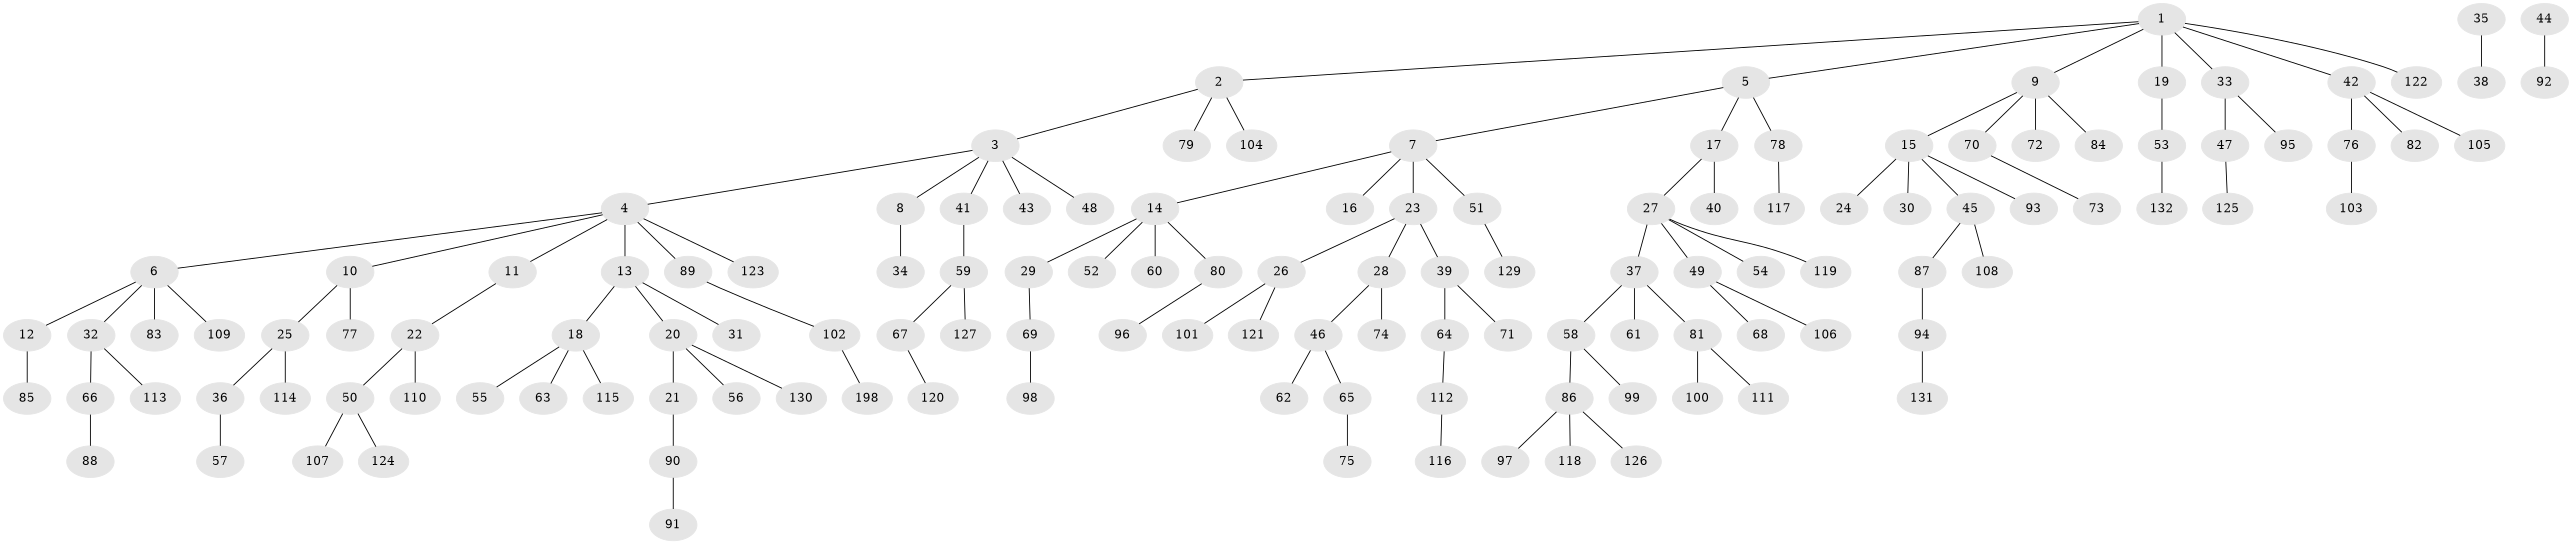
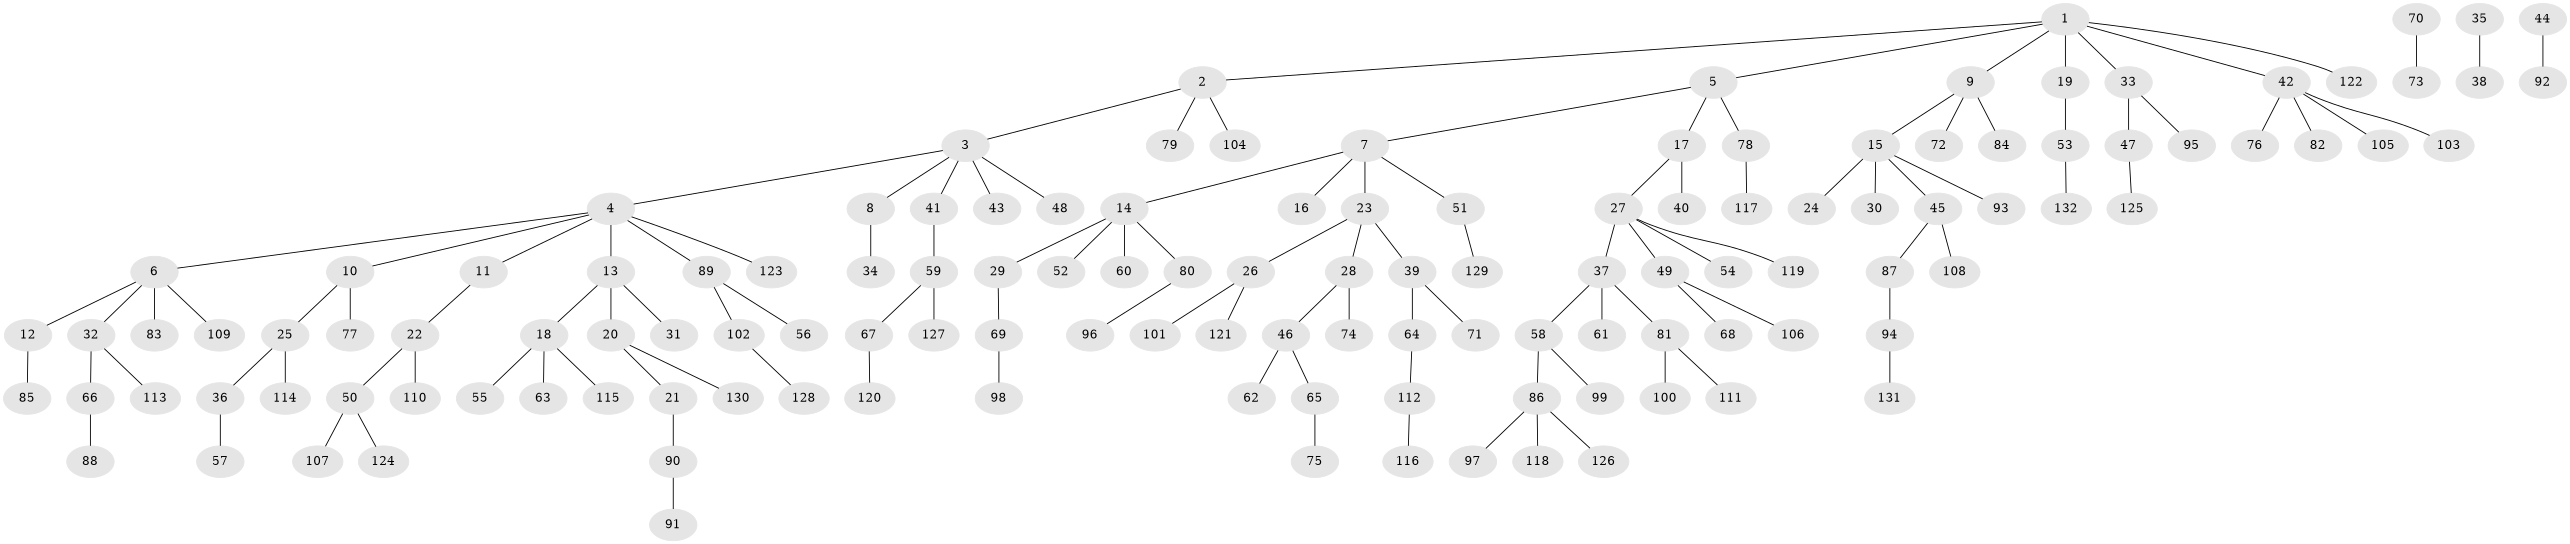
(2004, 114) -> none
(2352, 177) -> (2367, 114)
(705, 367) -> (755, 304)
(867, 399) -> (804, 399)
